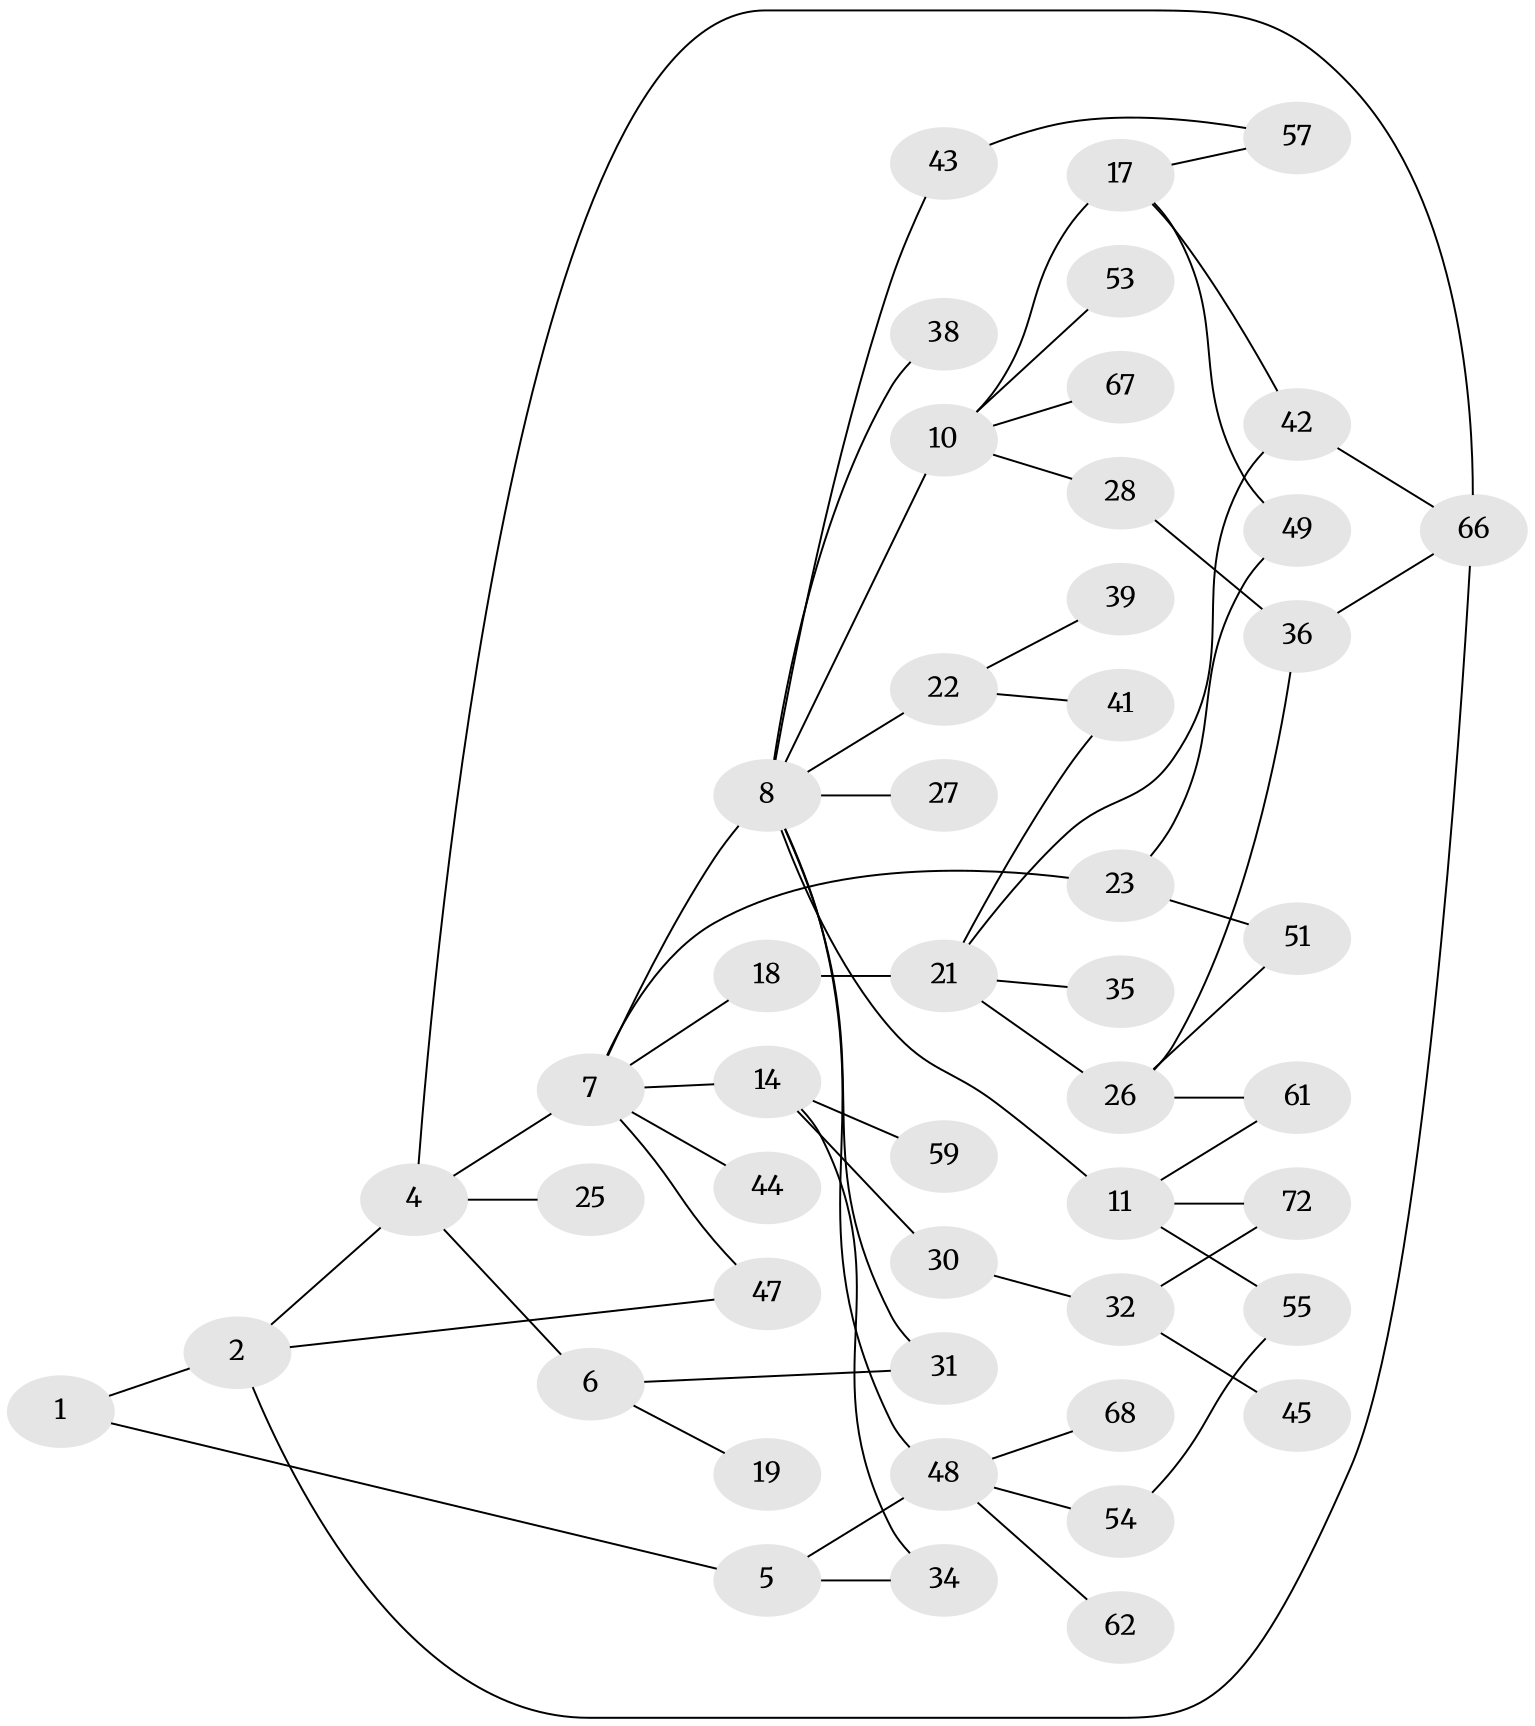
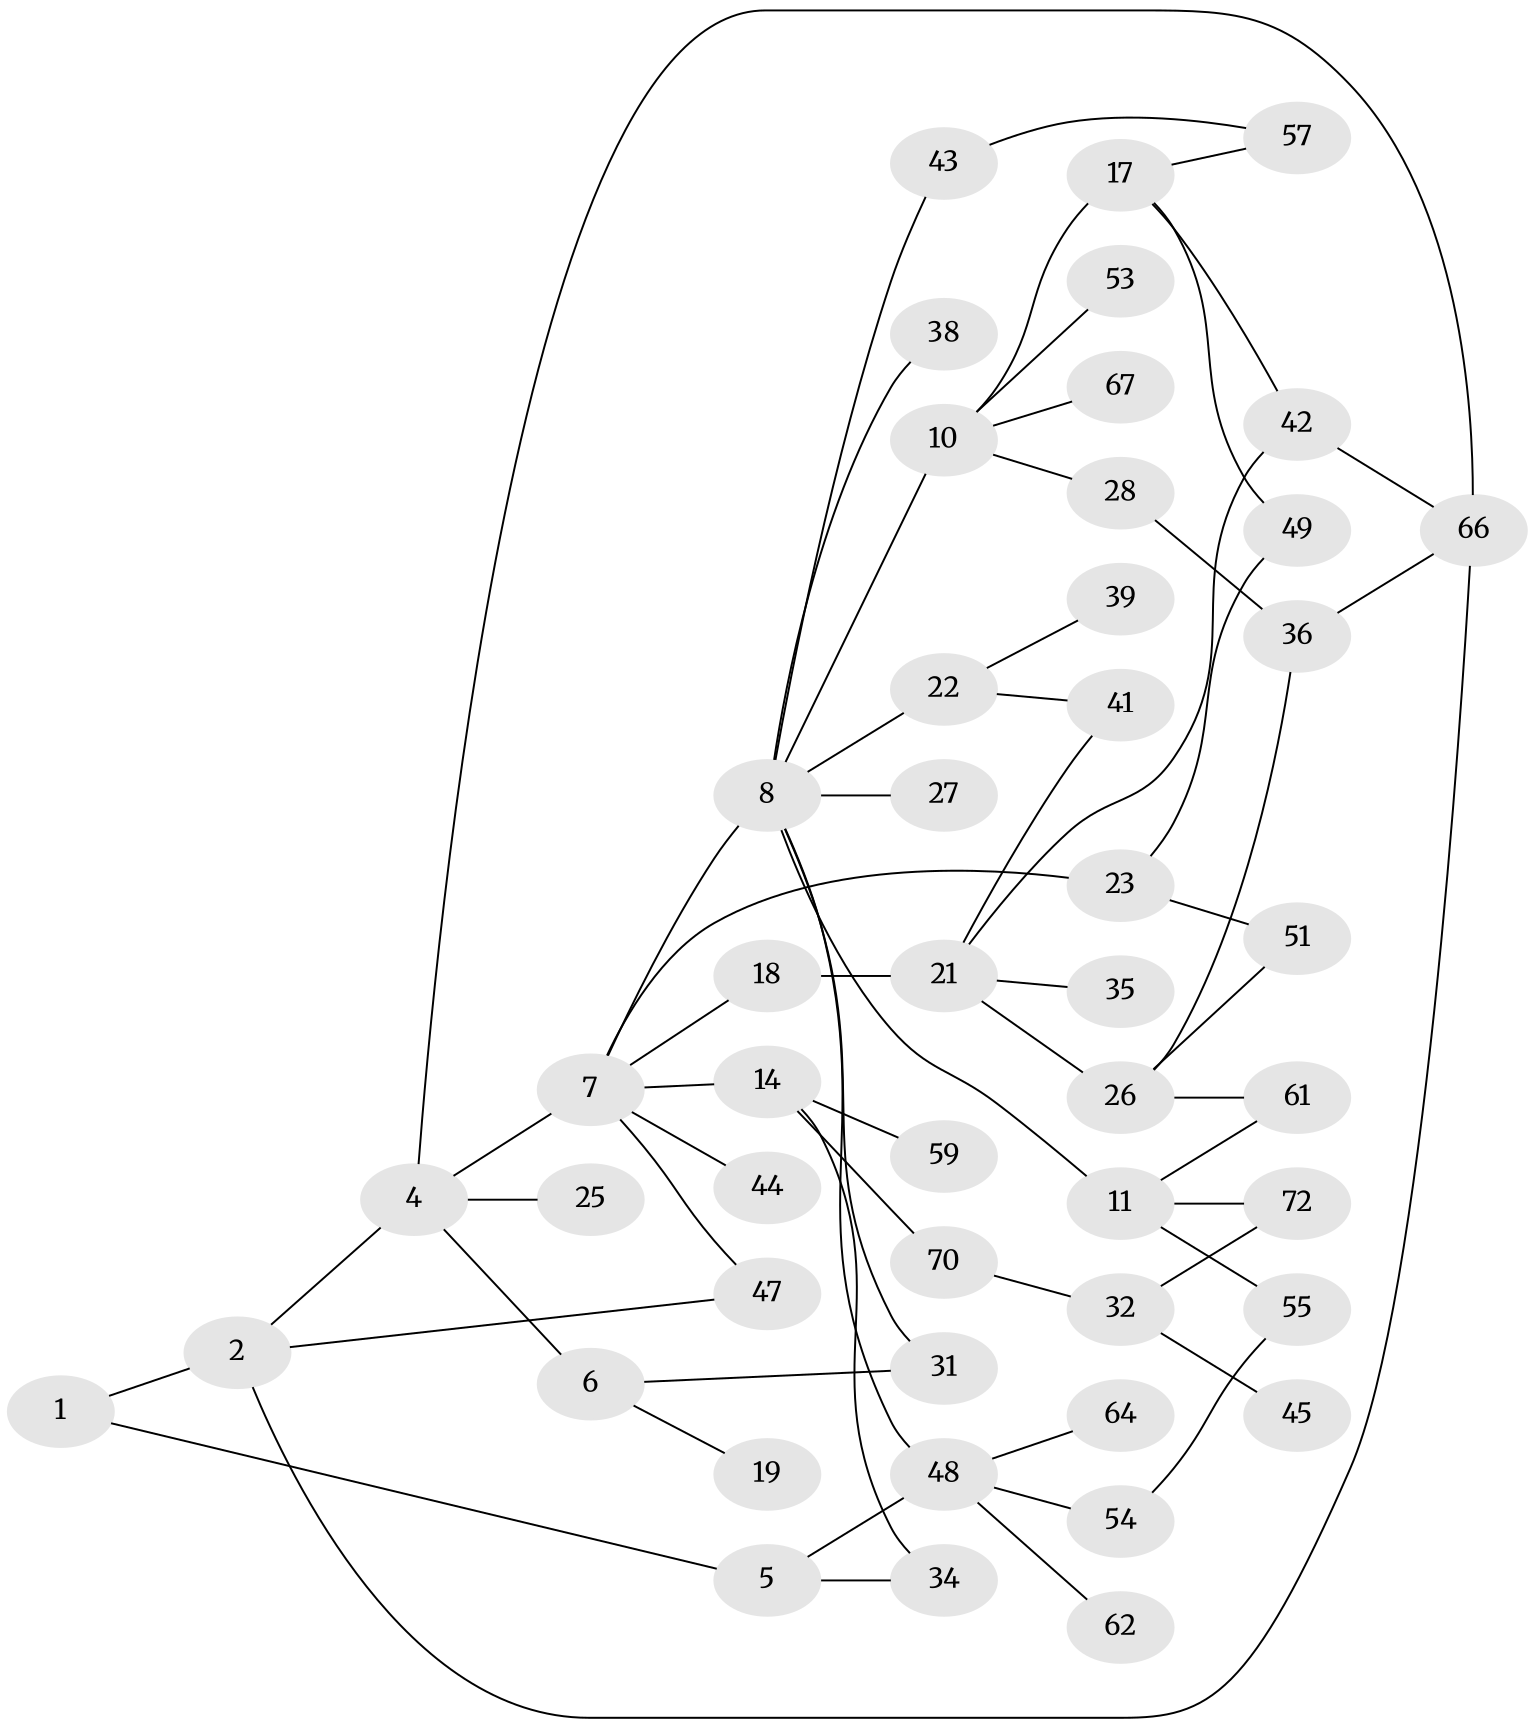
(944, 1262) -> (944, 1262)
(1121, 1416) -> (1121, 1416)
